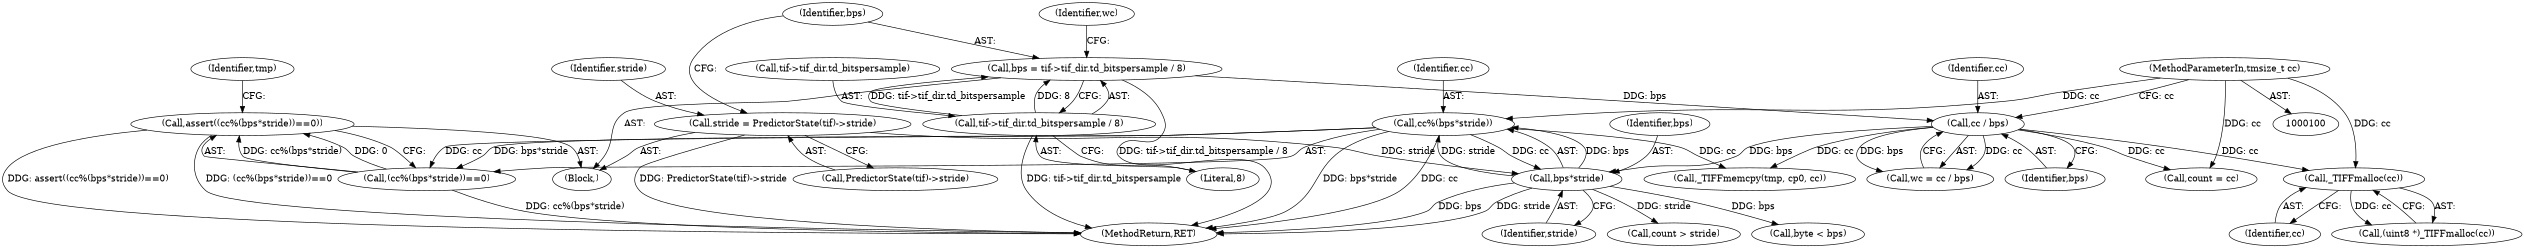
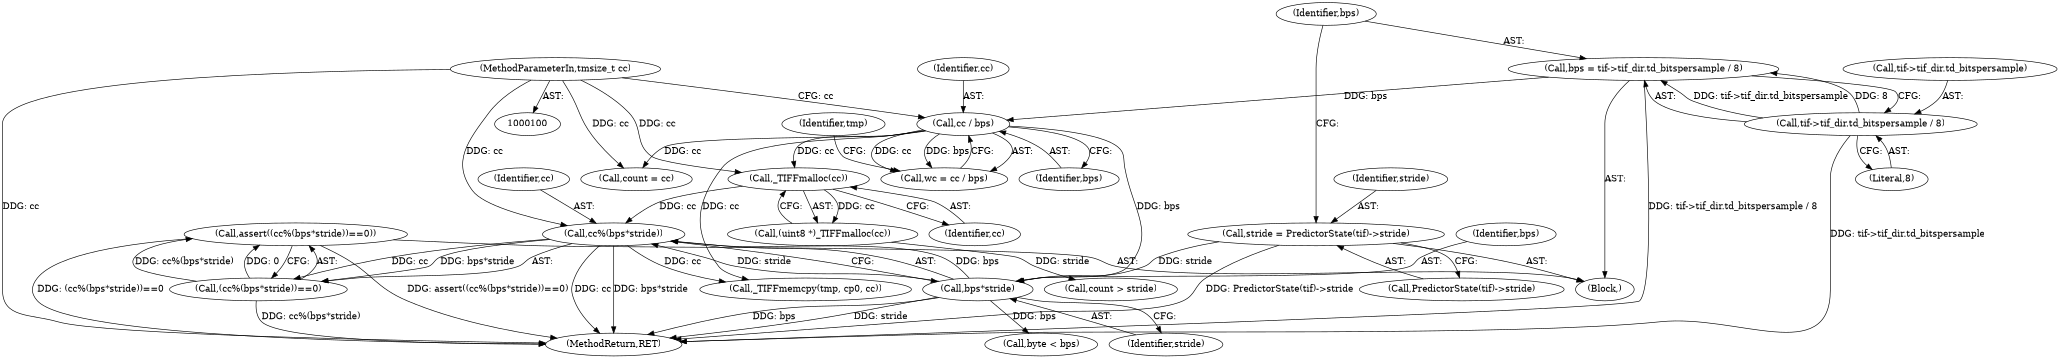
(1087, 14) -> none
(242, 93) -> (857, 162)
(1531, 152) -> (864, 262)
none -> (684, 195)
(1623, 203) -> (1009, 256)
none -> (3, 254)
